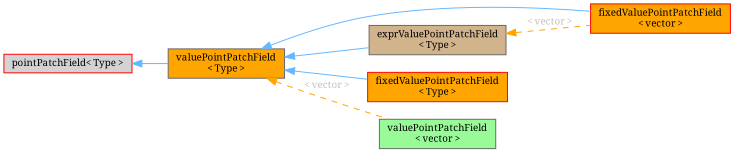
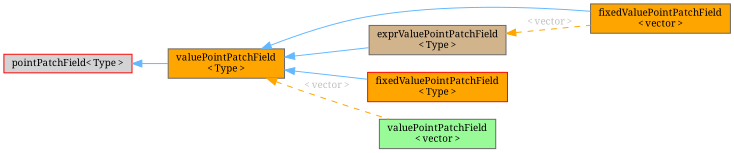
(660, 19) -> (660, 19)
